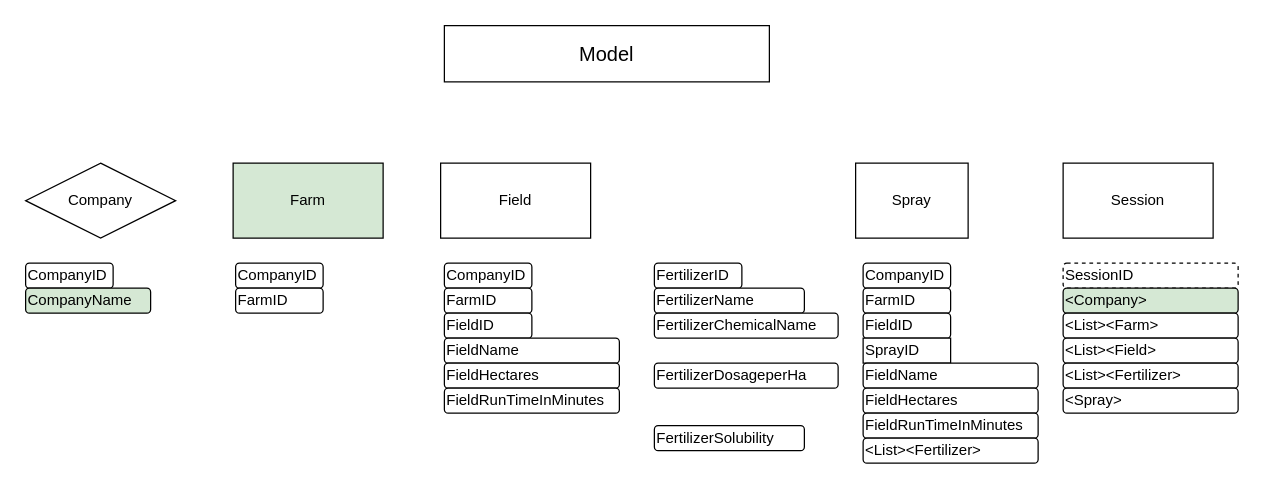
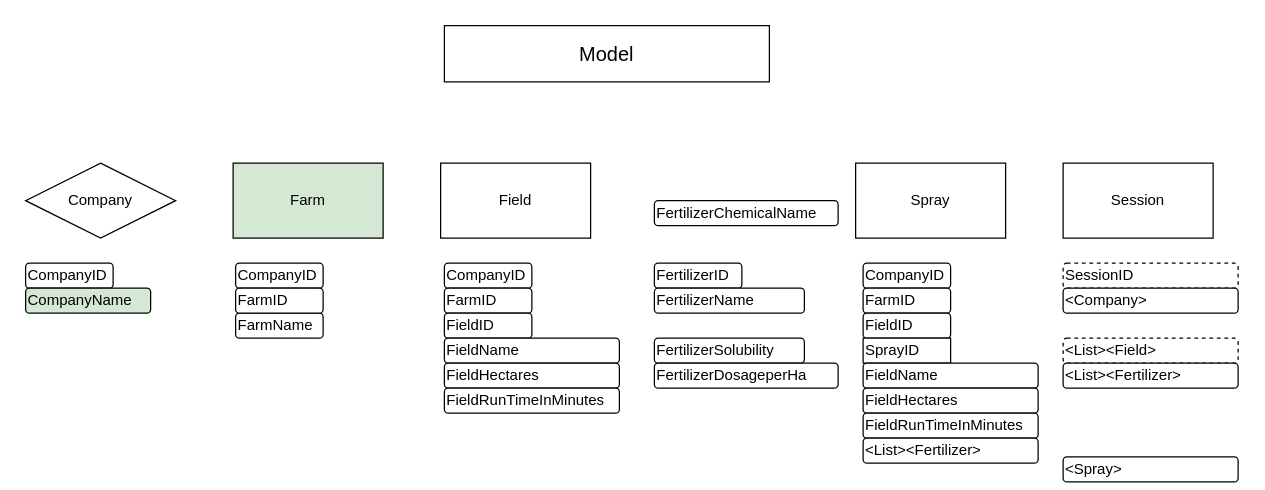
(912, 201) -> (931, 201)
(1151, 301) -> (1151, 301)
none -> (279, 326)
(746, 326) -> (746, 213)
(1151, 326) -> none
(1151, 351) -> (1151, 351)
(1151, 401) -> (1151, 469)
(729, 438) -> (729, 351)
